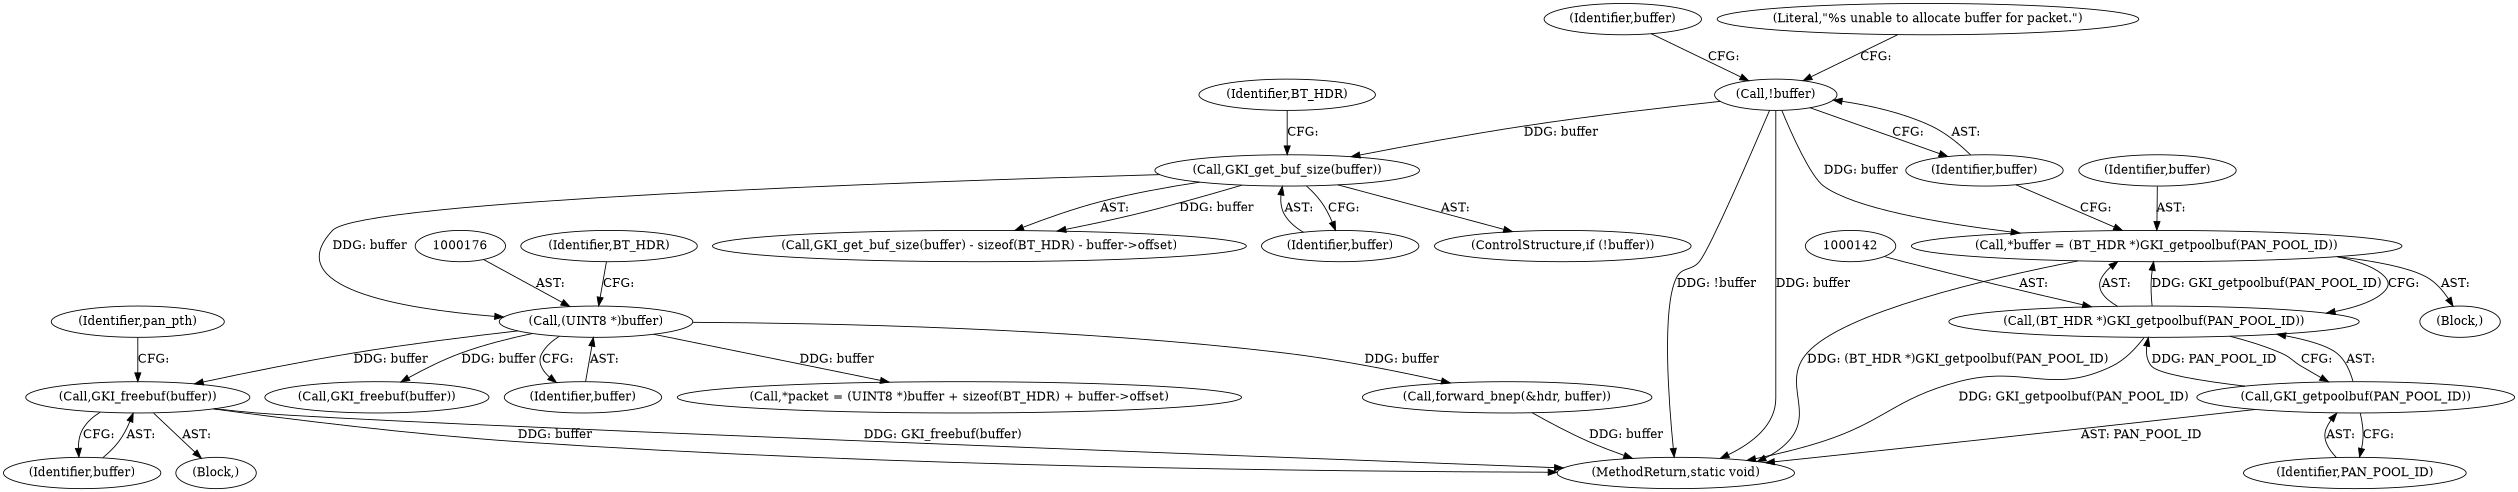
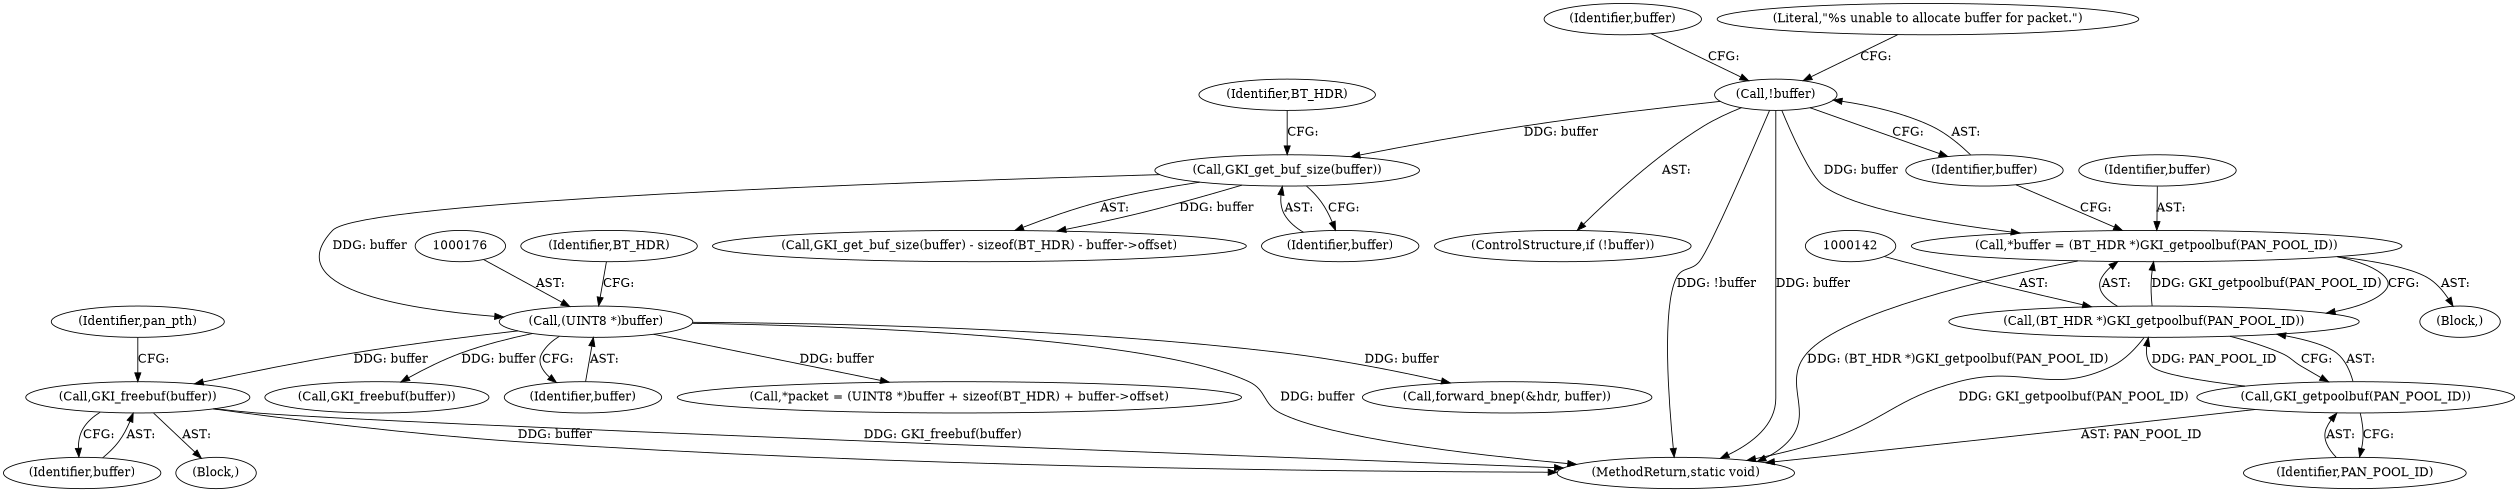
(1421, 207) -> (1657, 159)
(1577, 436) -> (1141, 354)
